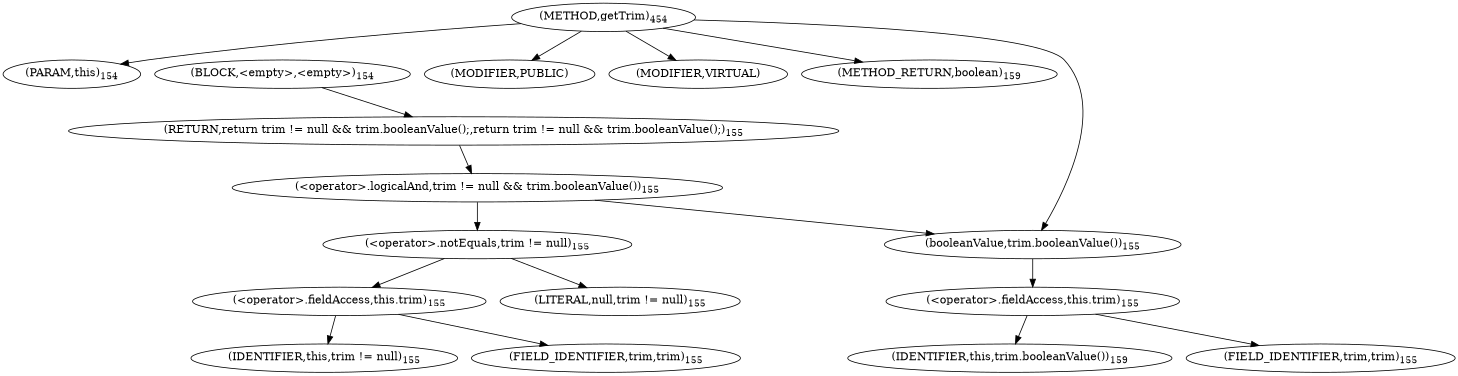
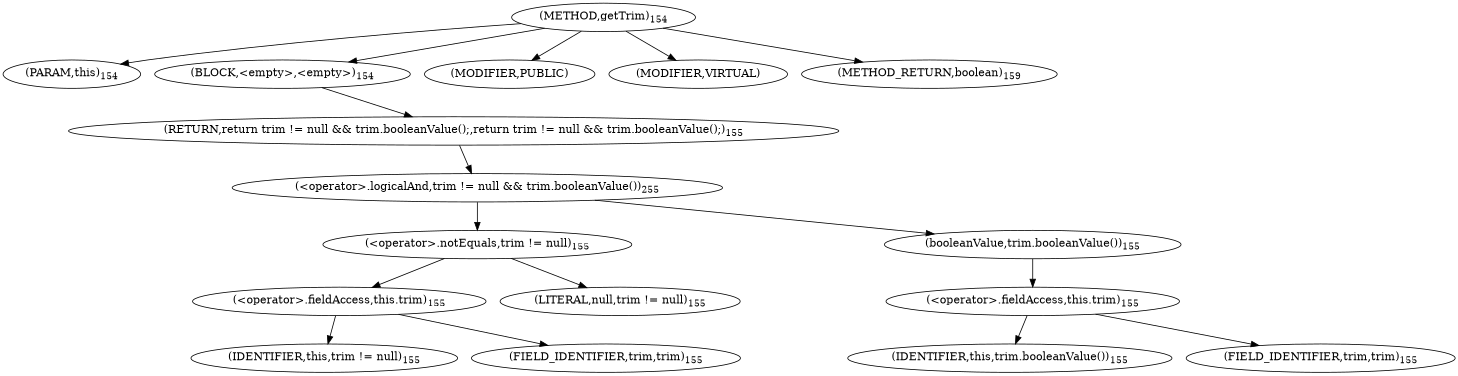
(659, 16) -> (659, 16)
(968, 36) -> (451, 44)
(651, 187) -> (651, 187)
(1119, 357) -> (1119, 357)
